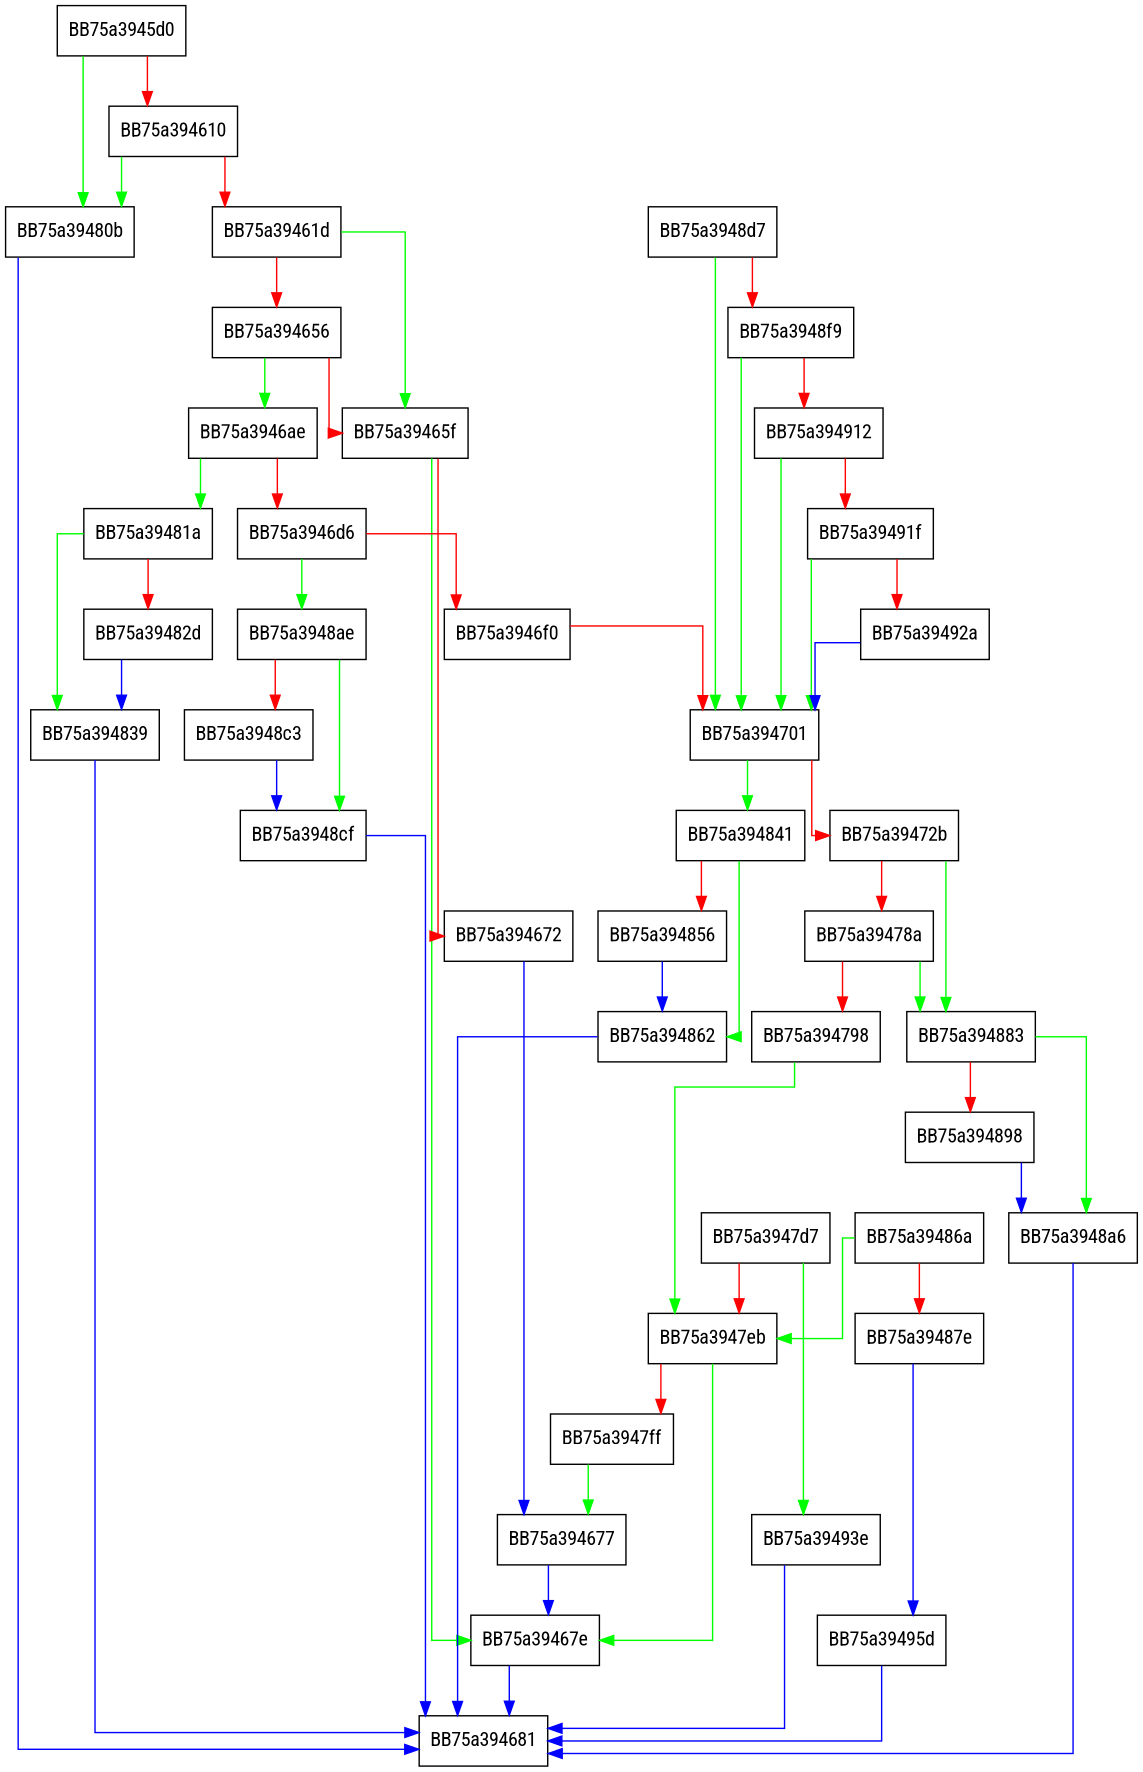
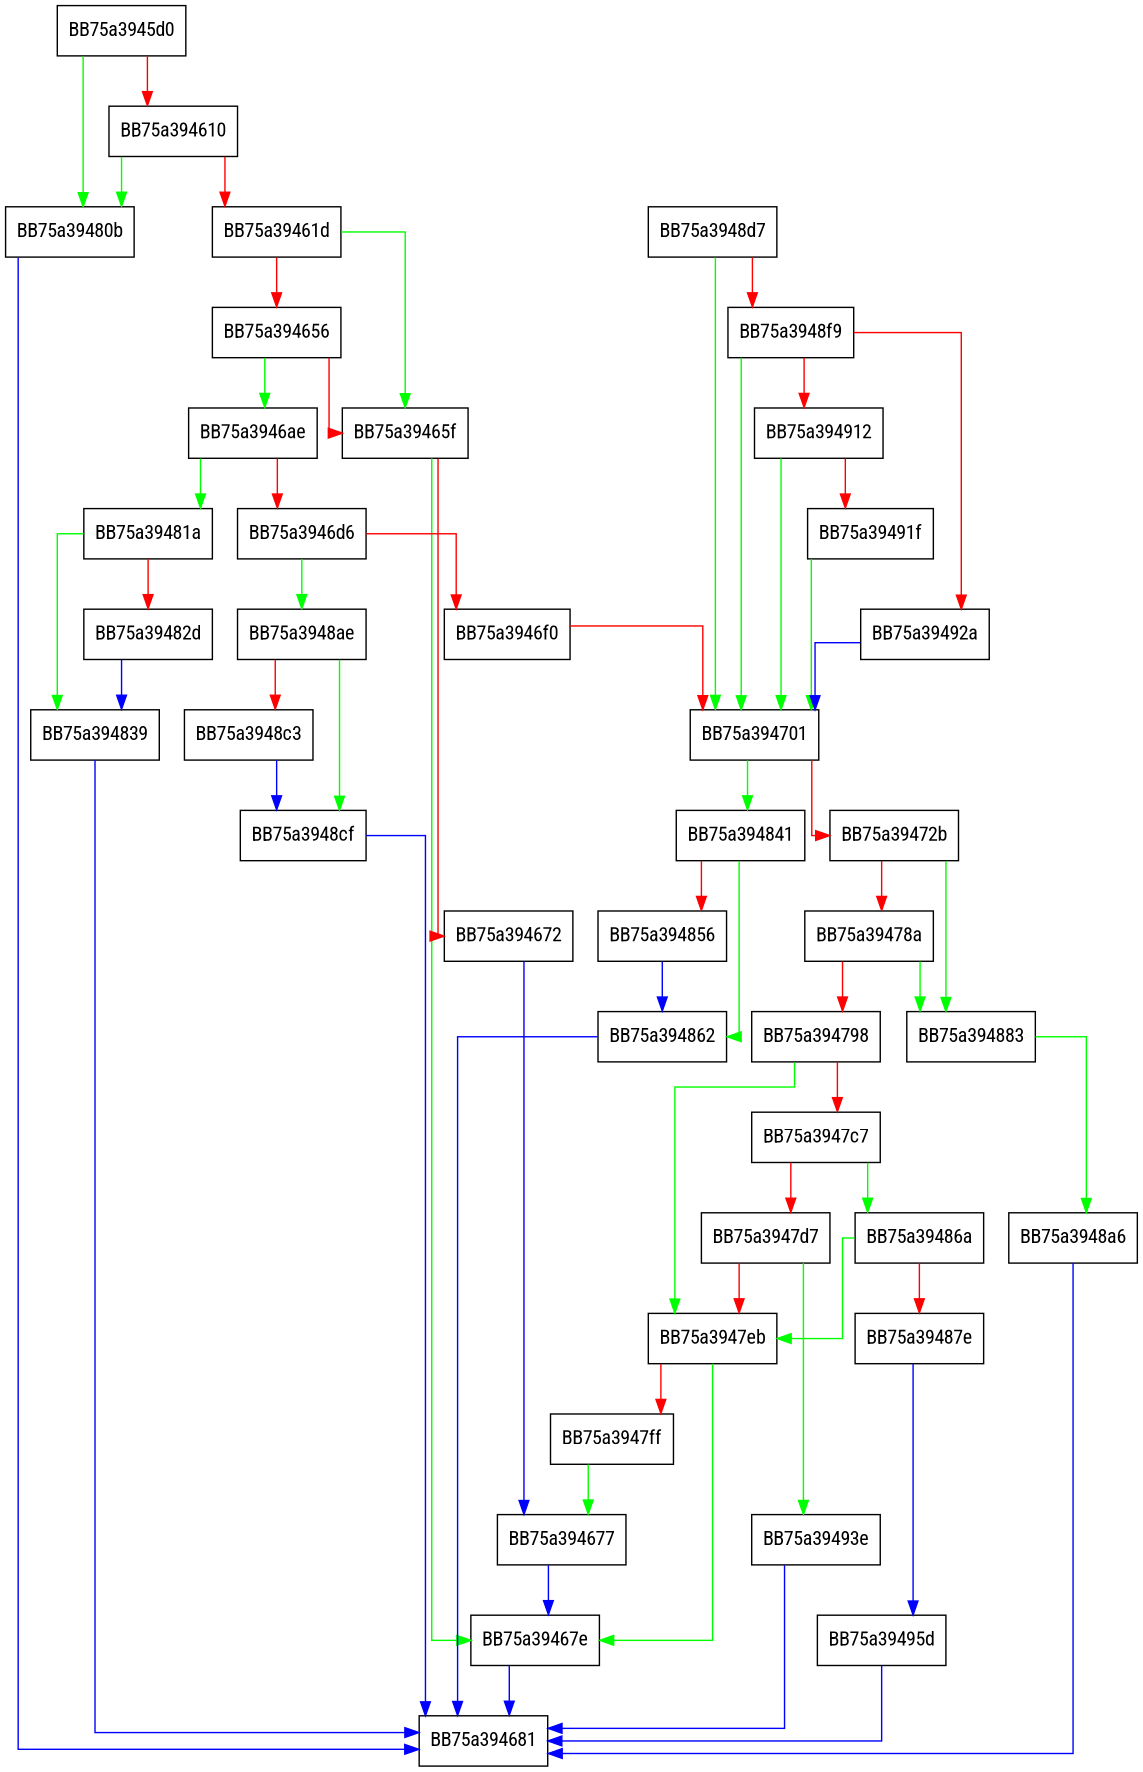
(897, 577) -> (961, 410)
none -> (816, 1137)
(970, 1137) -> none
